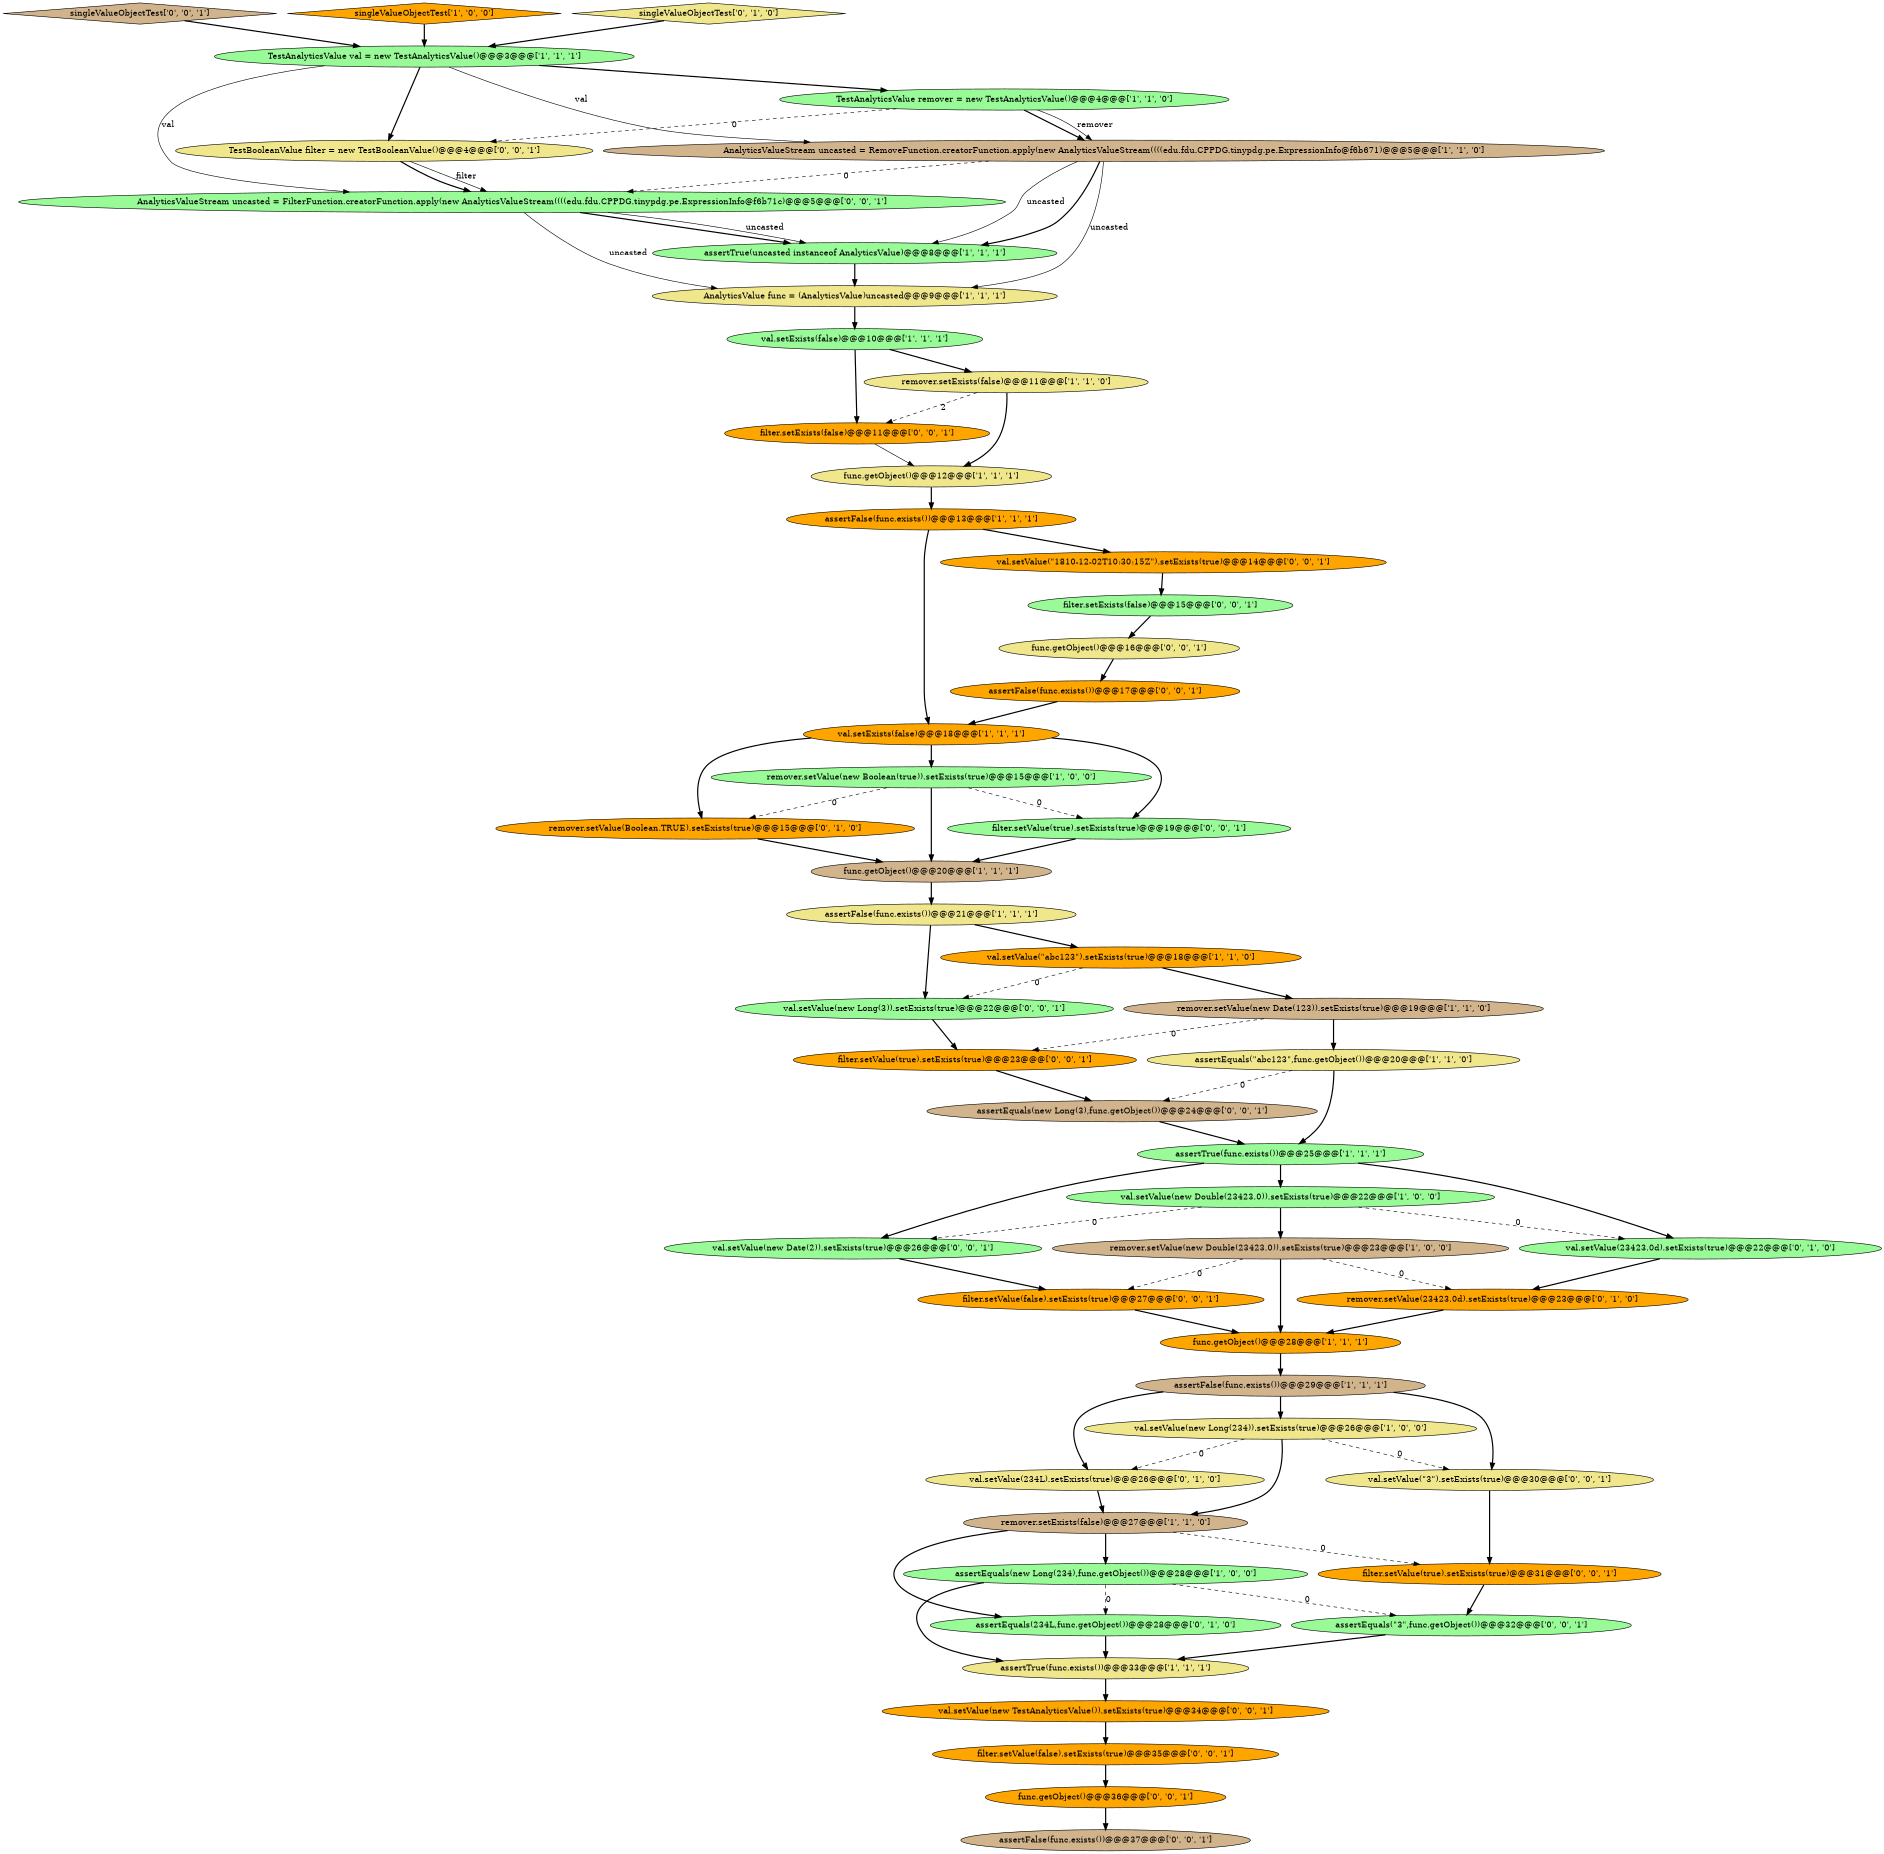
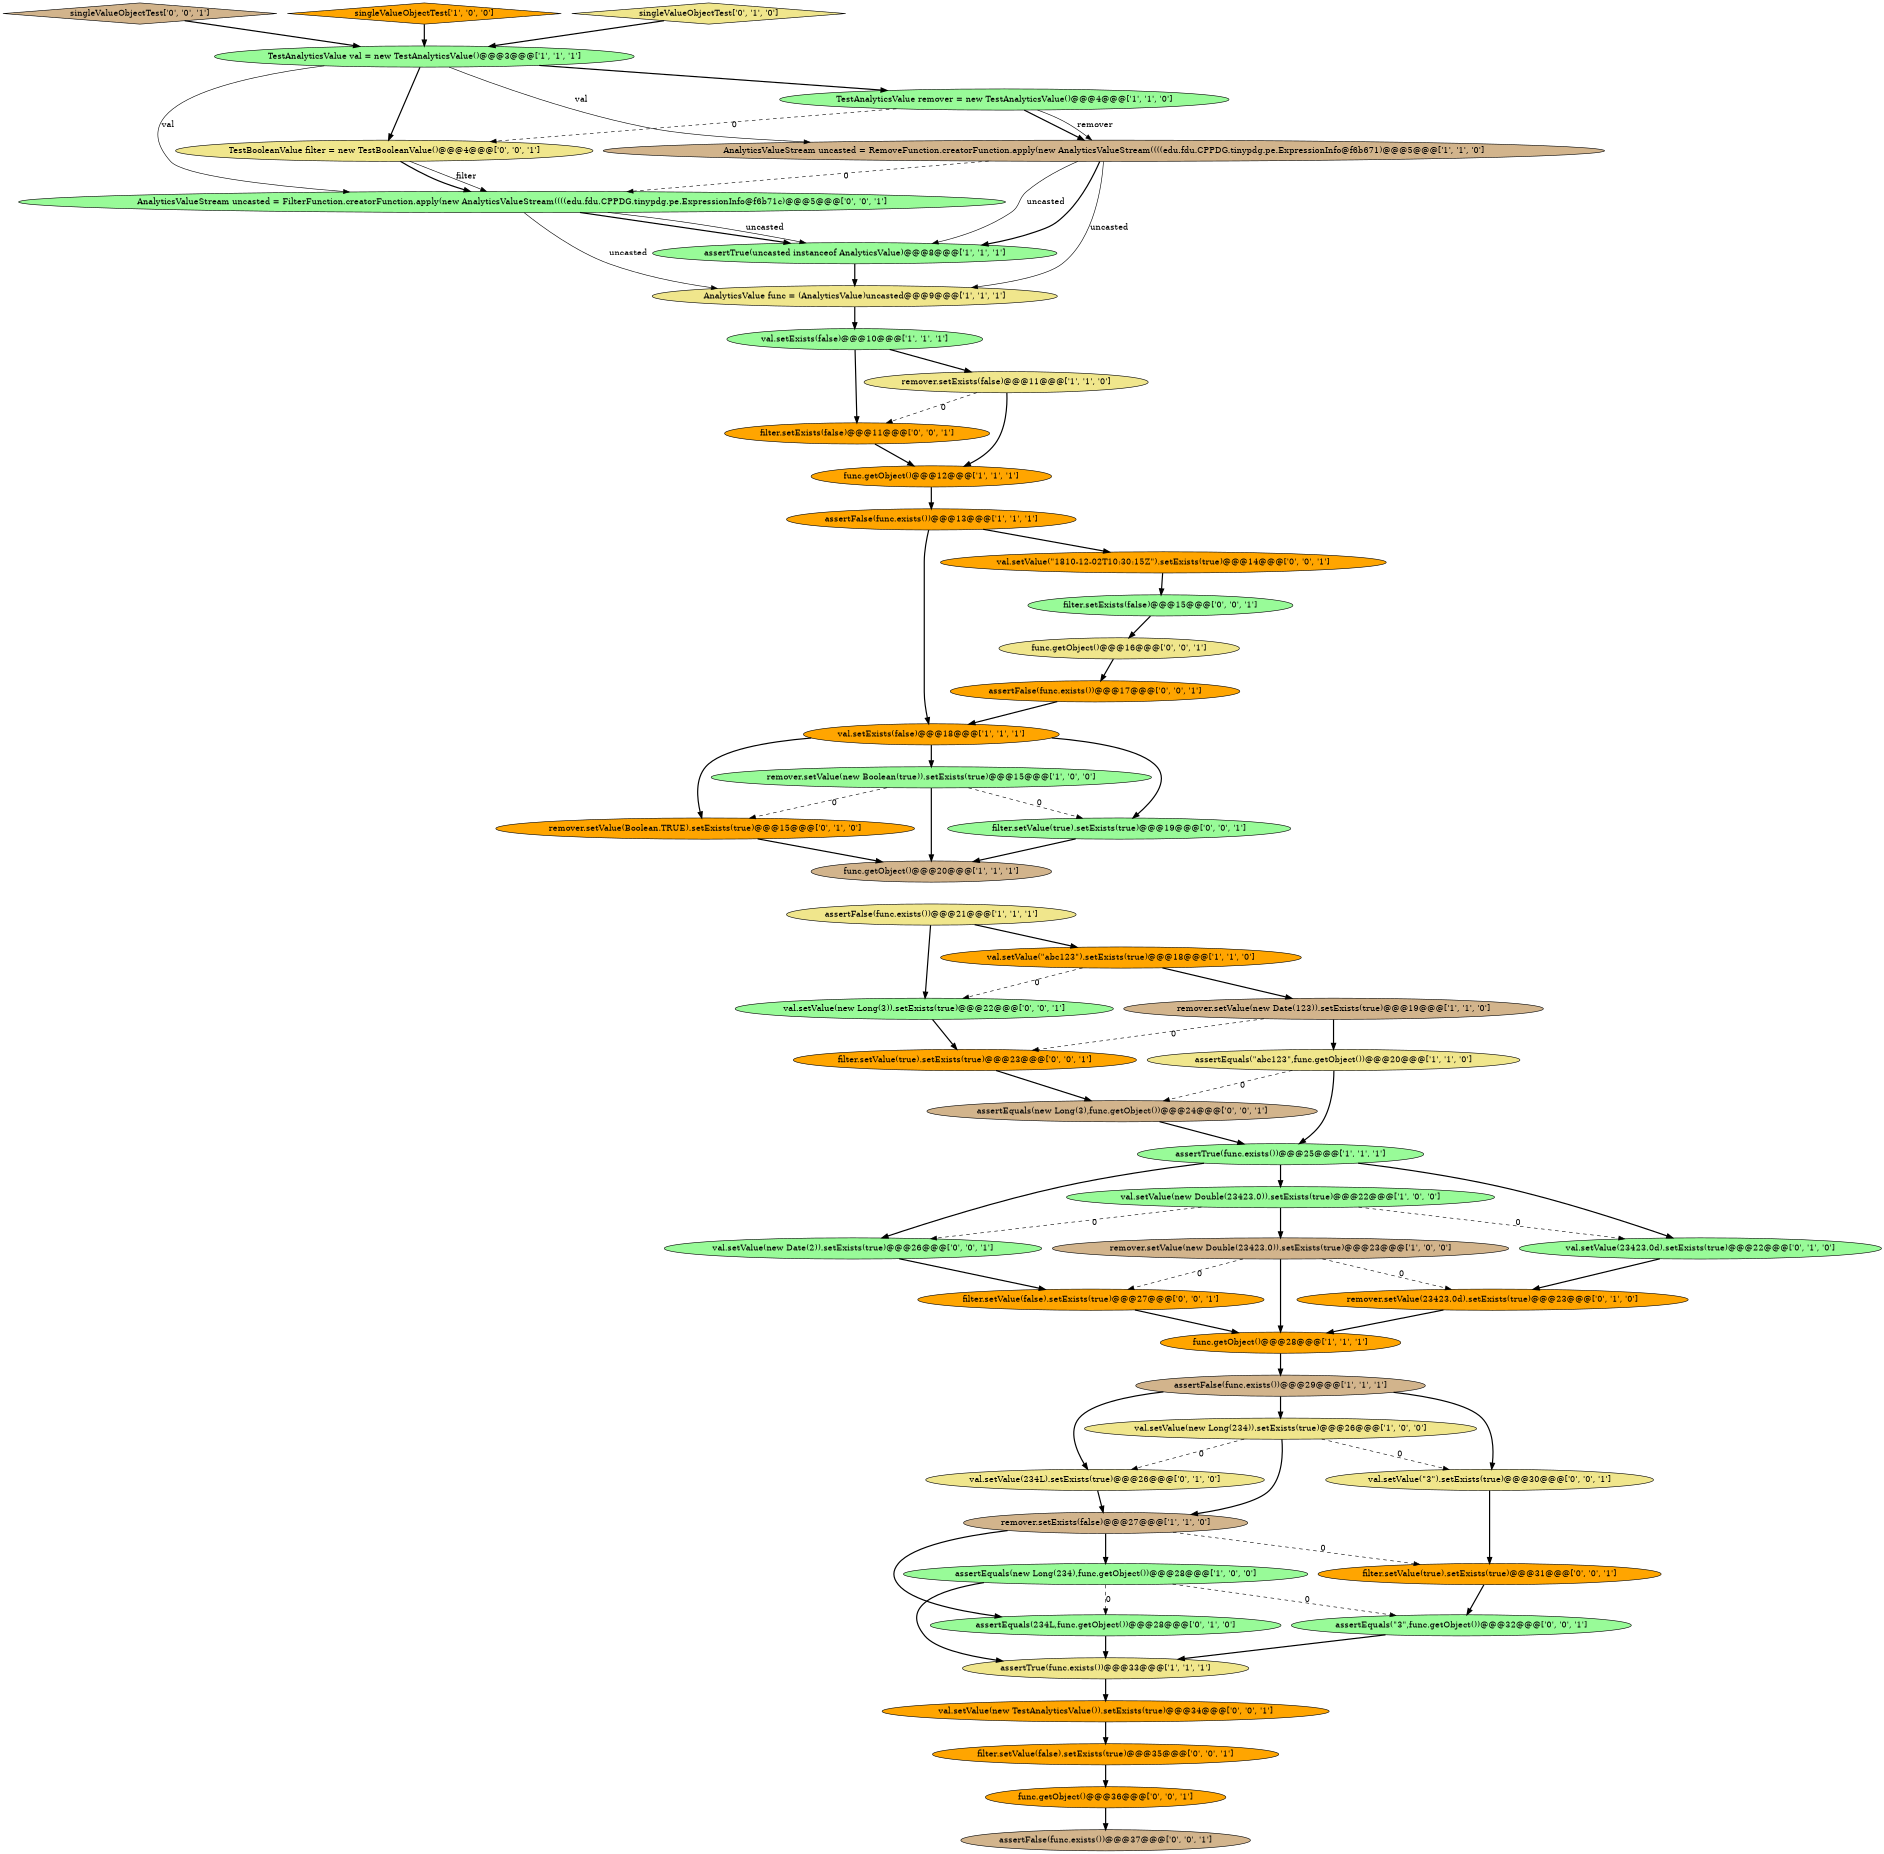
(944, 408) -> (944, 408)
(892, 454) -> (892, 454)
(931, 476) -> (931, 476)
(931, 890) -> none
